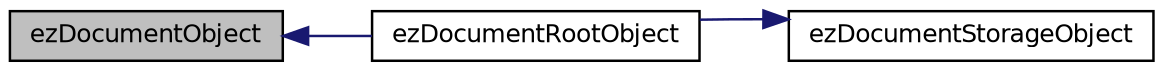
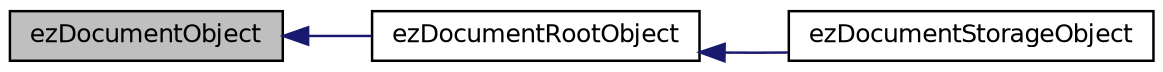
(732, 19) -> (757, 53)
